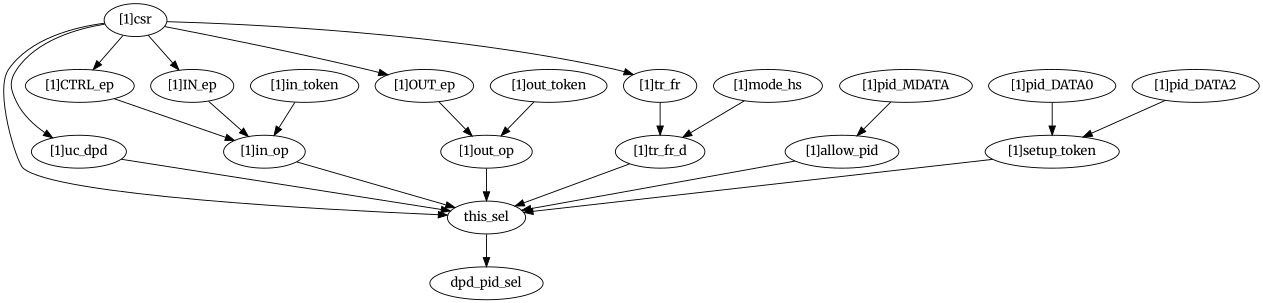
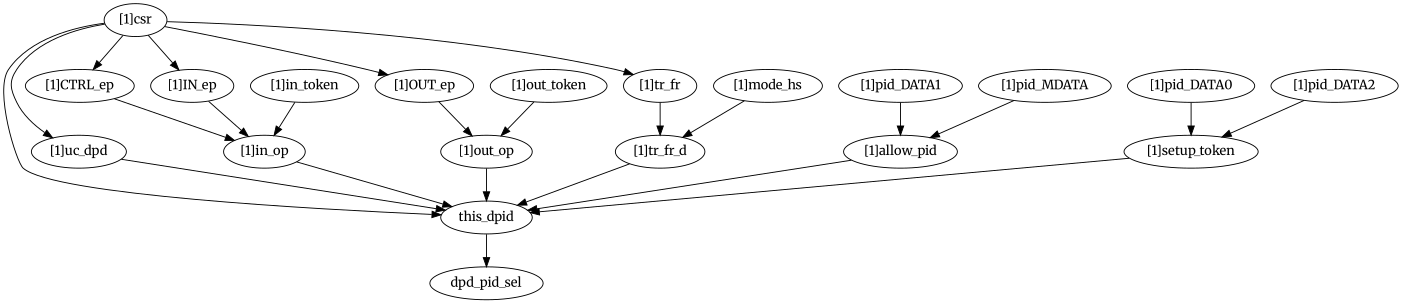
none -> (900, 86)
(486, 218) -> (486, 218)
